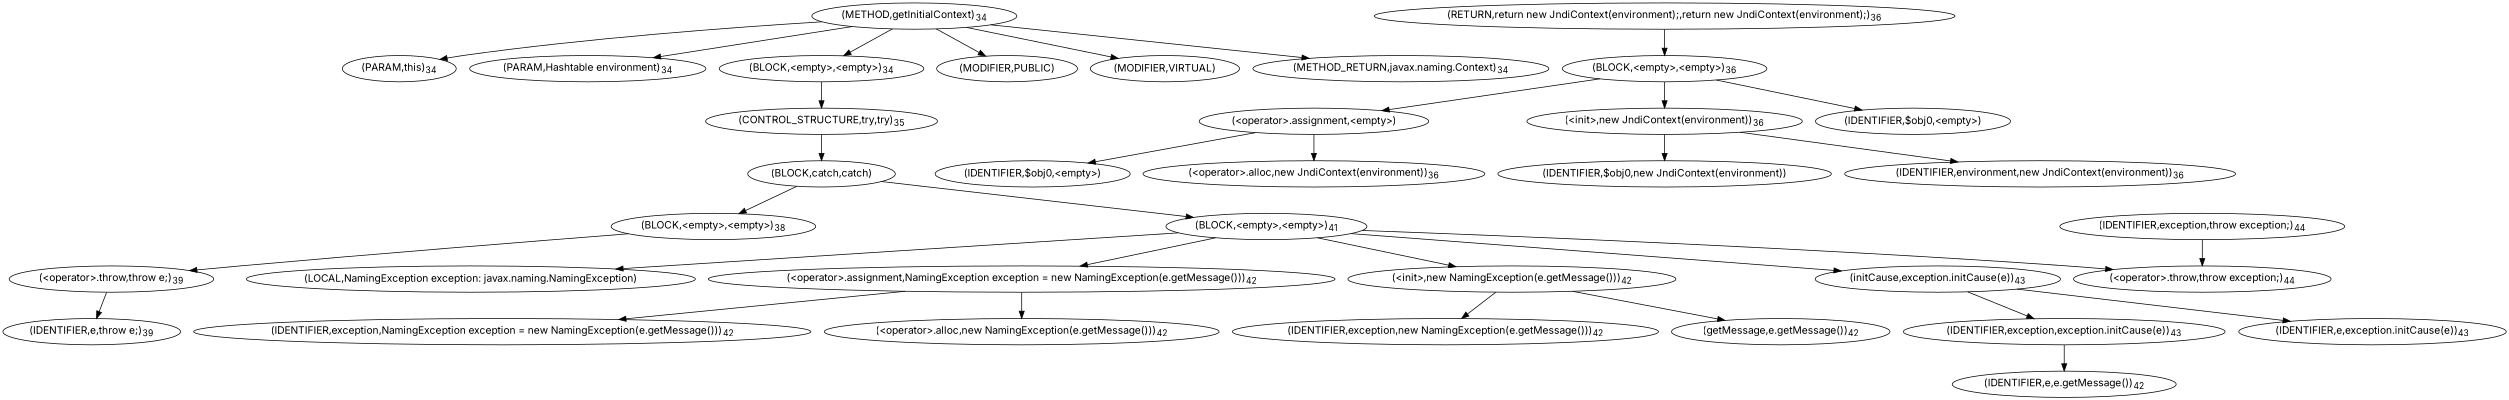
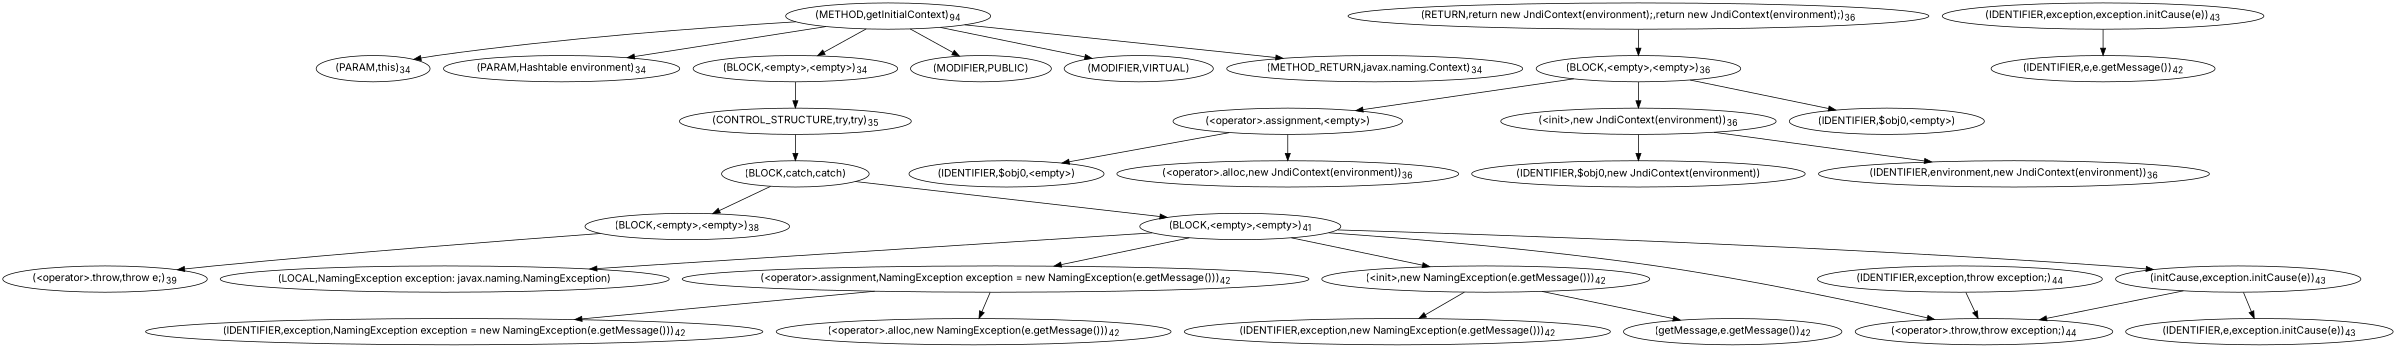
(982, 15) -> (955, 15)
(1998, 304) -> (2115, 305)
(92, 332) -> none
